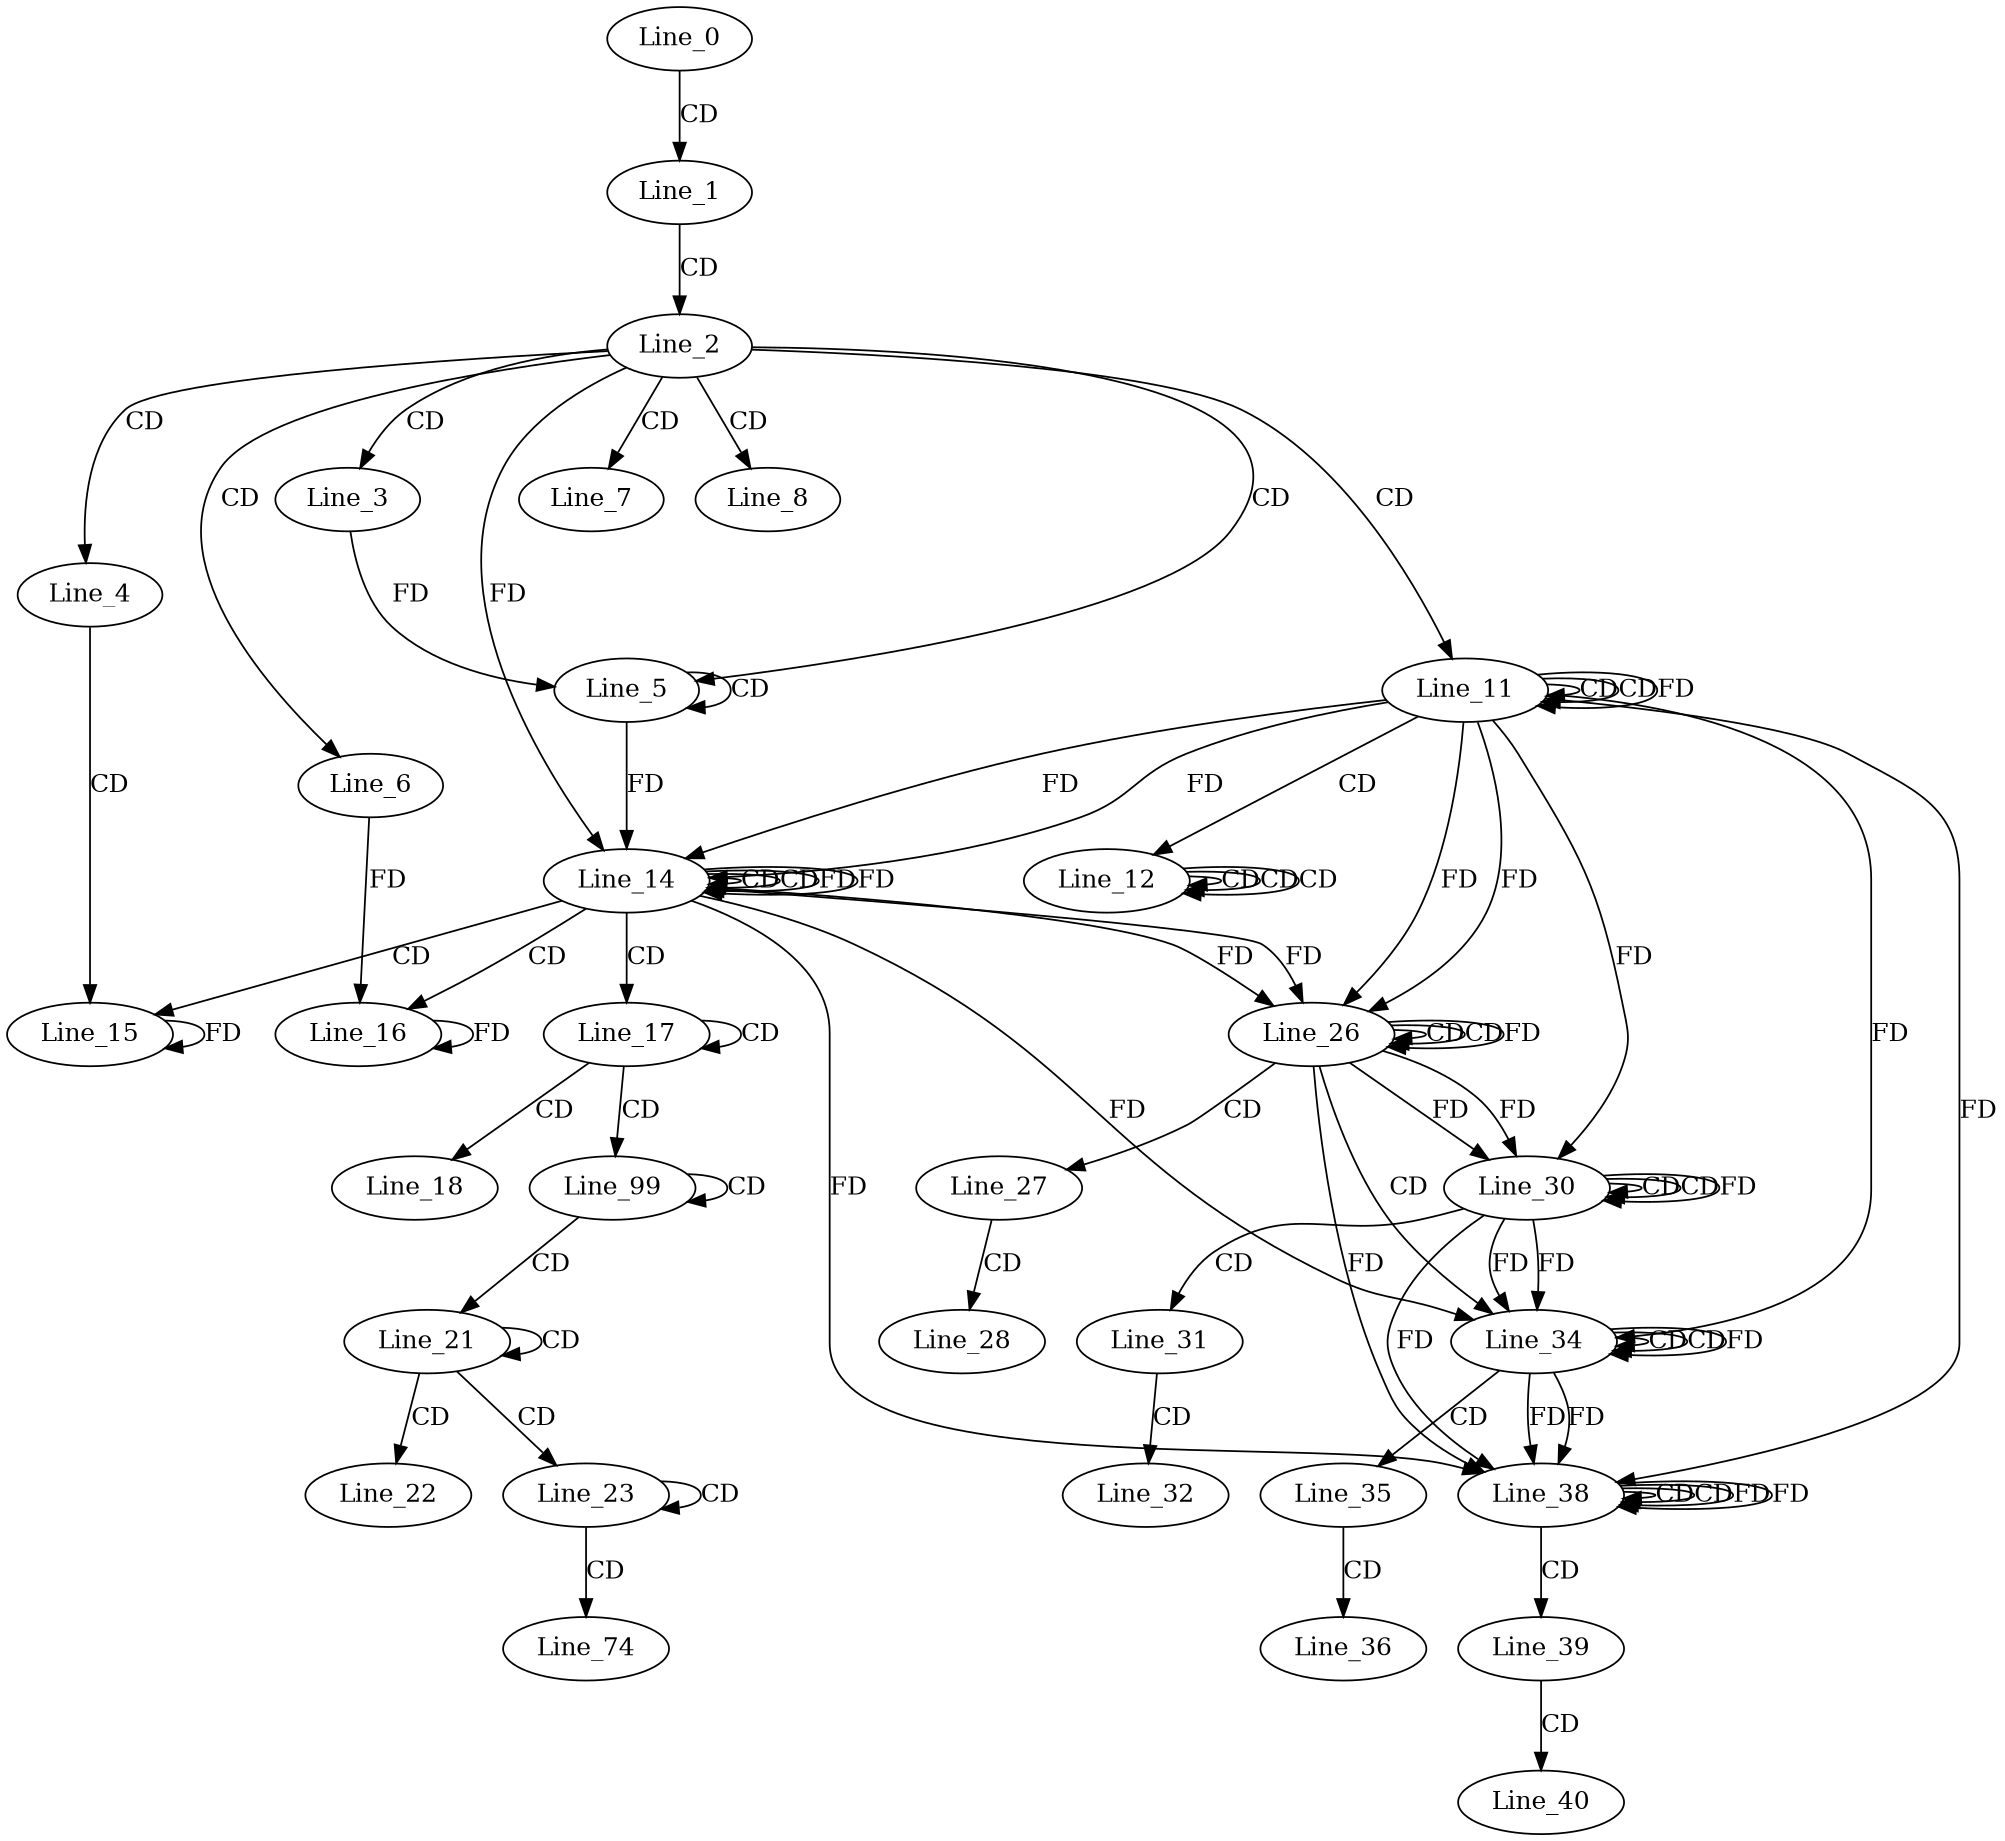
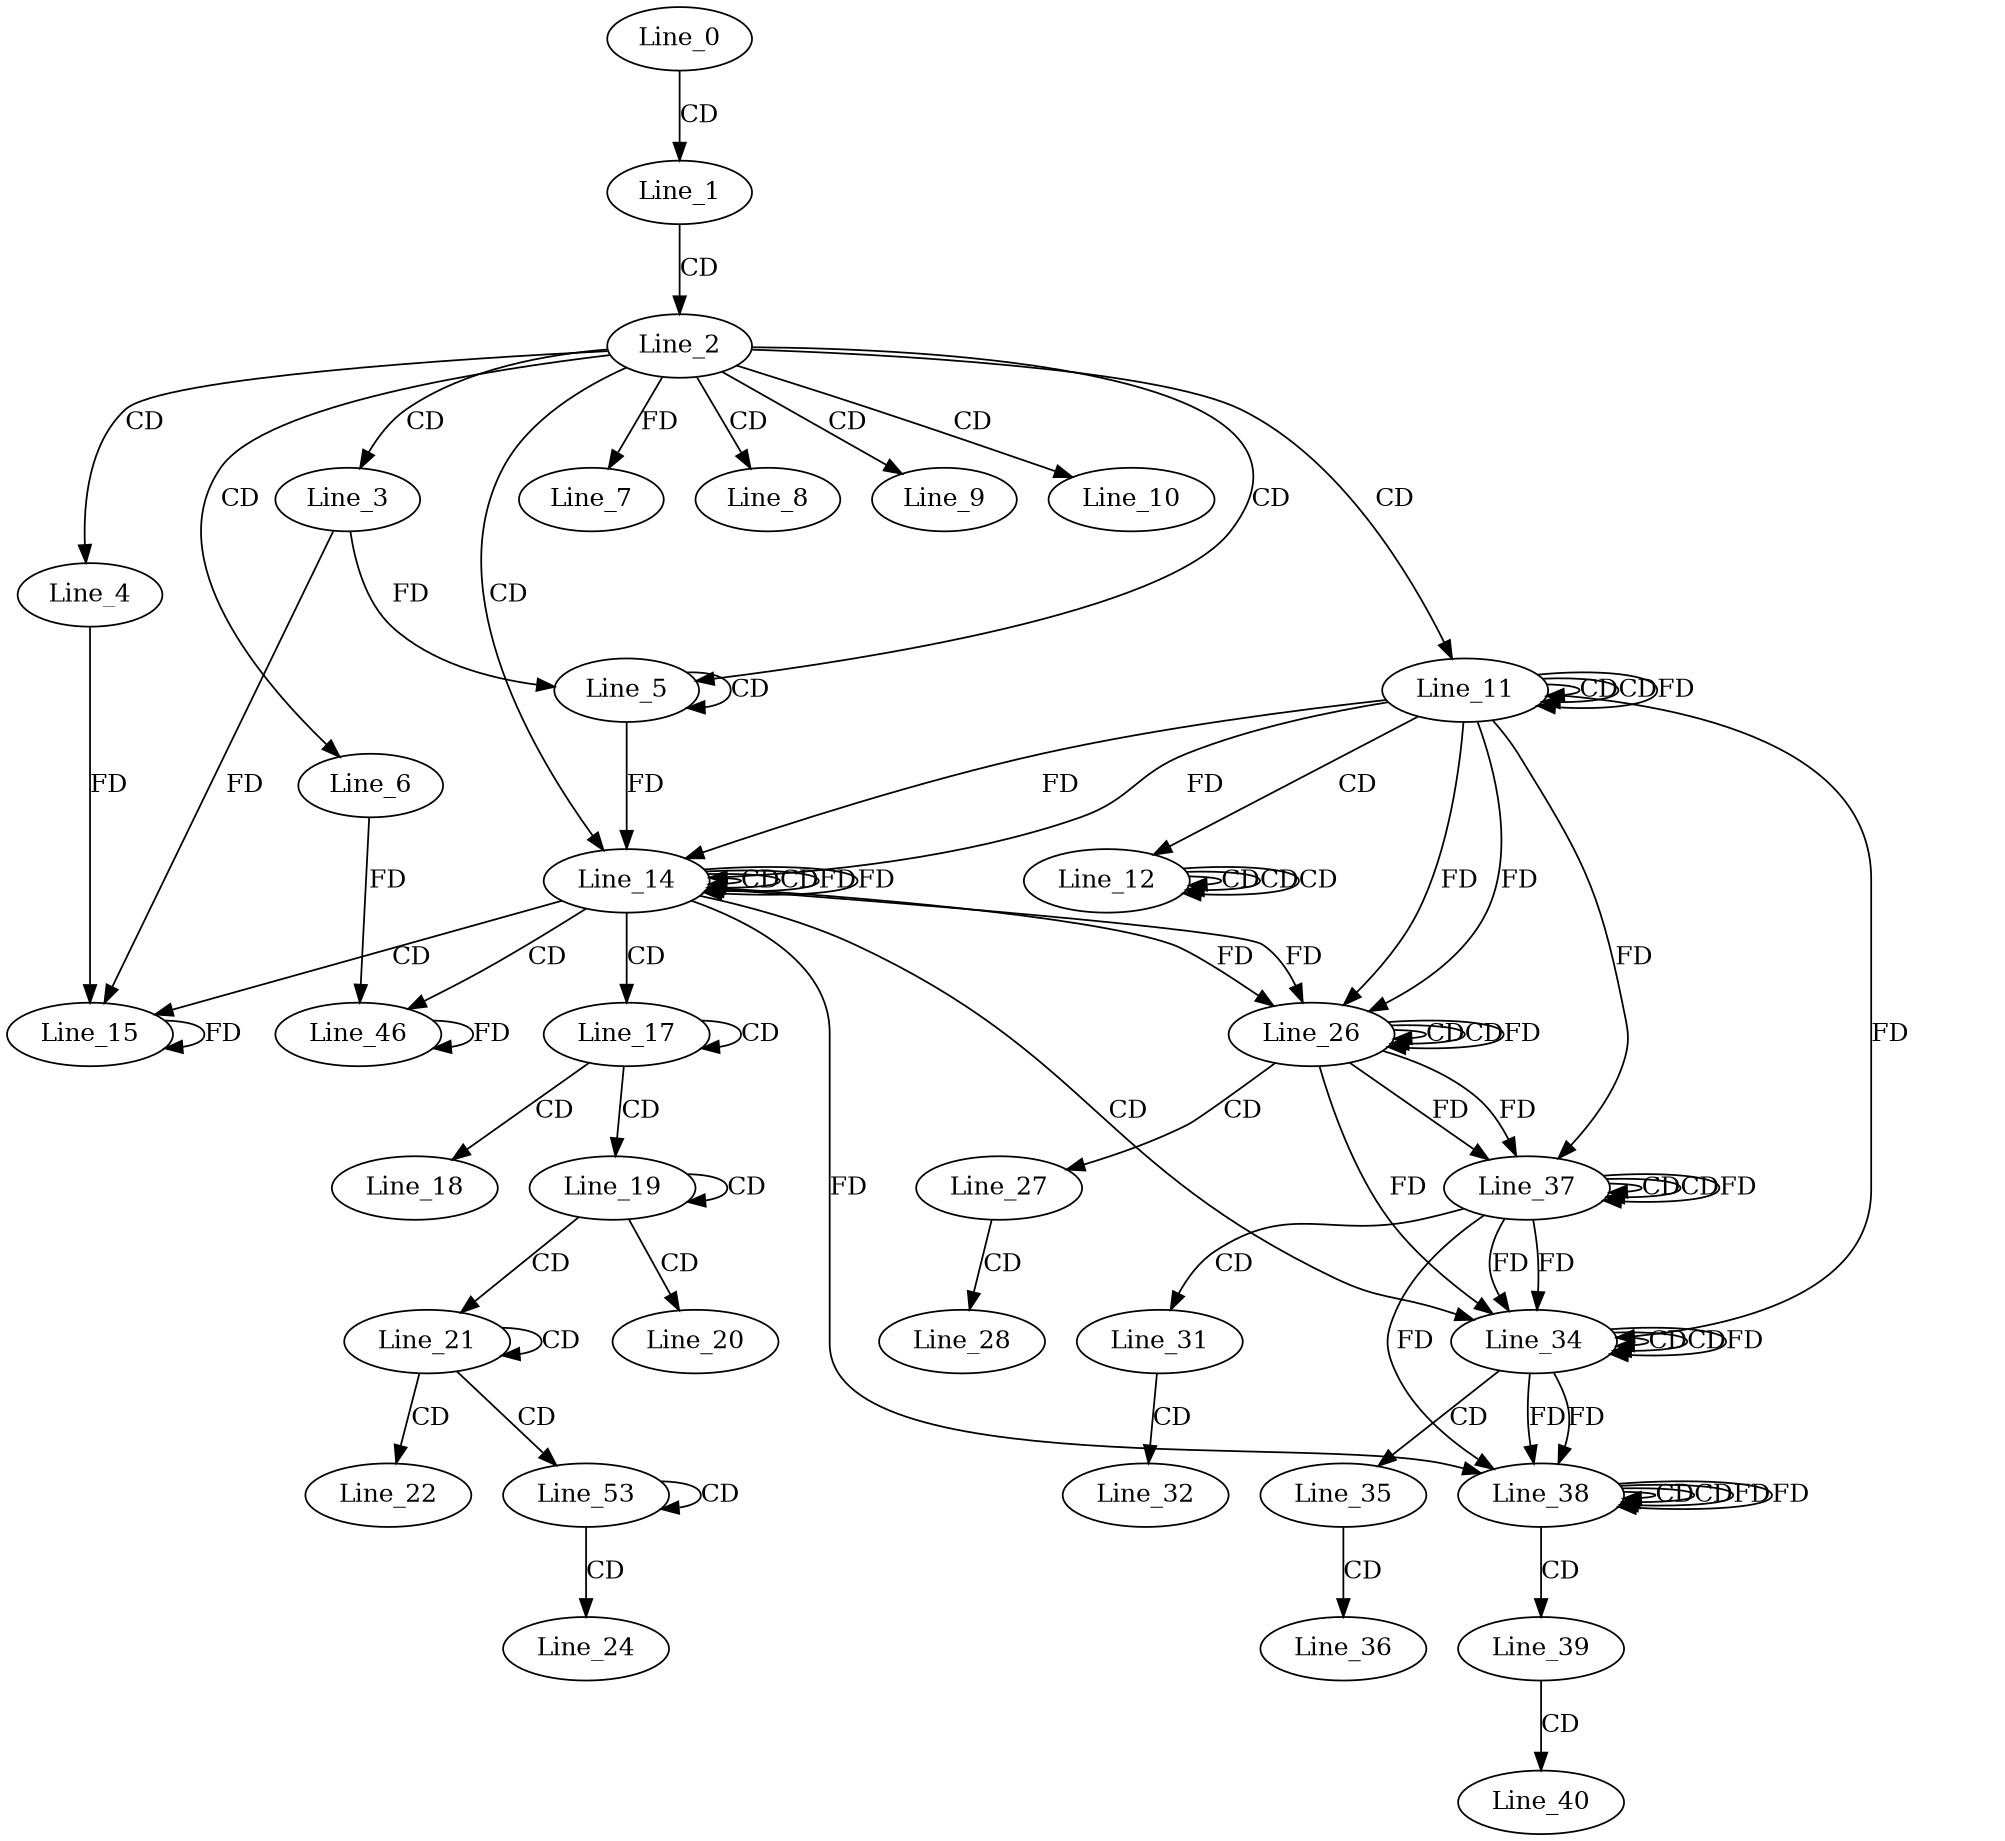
(660, 423) -> (660, 423)
none -> (944, 500)
none -> (1132, 500)
(508, 595) -> (508, 595)
none -> (223, 759)
(109, 786) -> (109, 786)
(358, 1034) -> (358, 1034)
(1959, 1050) -> none
(1128, 1111) -> (1128, 1111)
(613, 1188) -> (613, 1188)
(1409, 1188) -> (1409, 1188)
(1527, 1188) -> (1527, 1188)
(1345, 1264) -> none
none -> (696, 1342)
(586, 1495) -> (586, 1495)
(586, 1649) -> (586, 1649)
